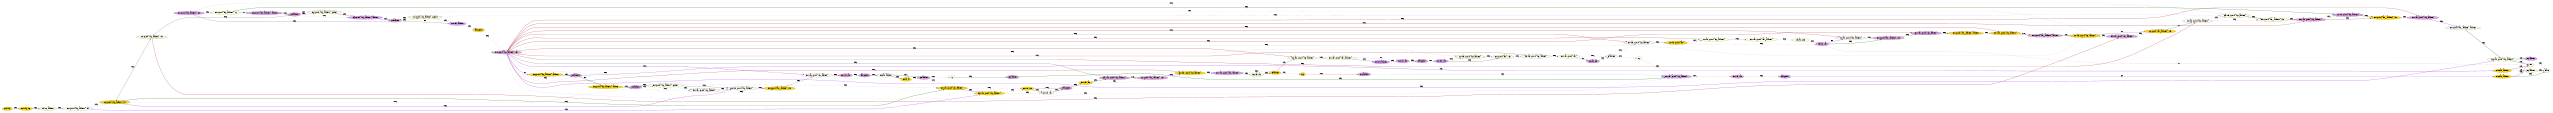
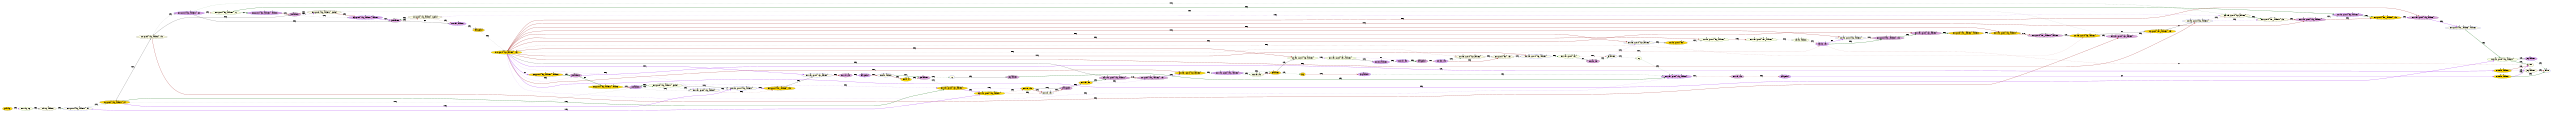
none -> (162, 22)
(1801, 40) -> (1801, 40)
(1751, 44) -> (1664, 52)
(506, 52) -> (506, 52)
(26, 109) -> (26, 109)
